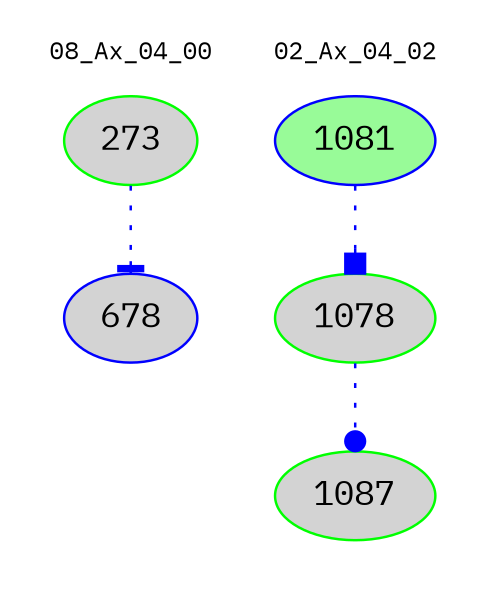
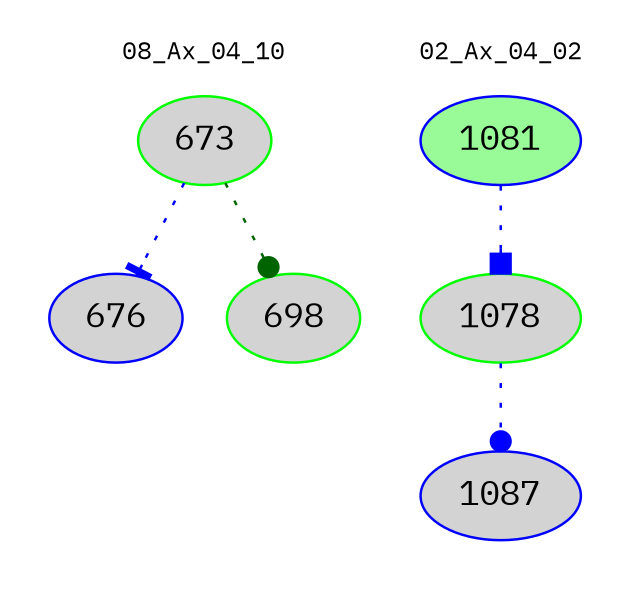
(132, 53) -> (205, 53)
(131, 141) -> (205, 141)
(131, 318) -> (116, 318)
none -> (294, 318)
(355, 496) -> (501, 496)
